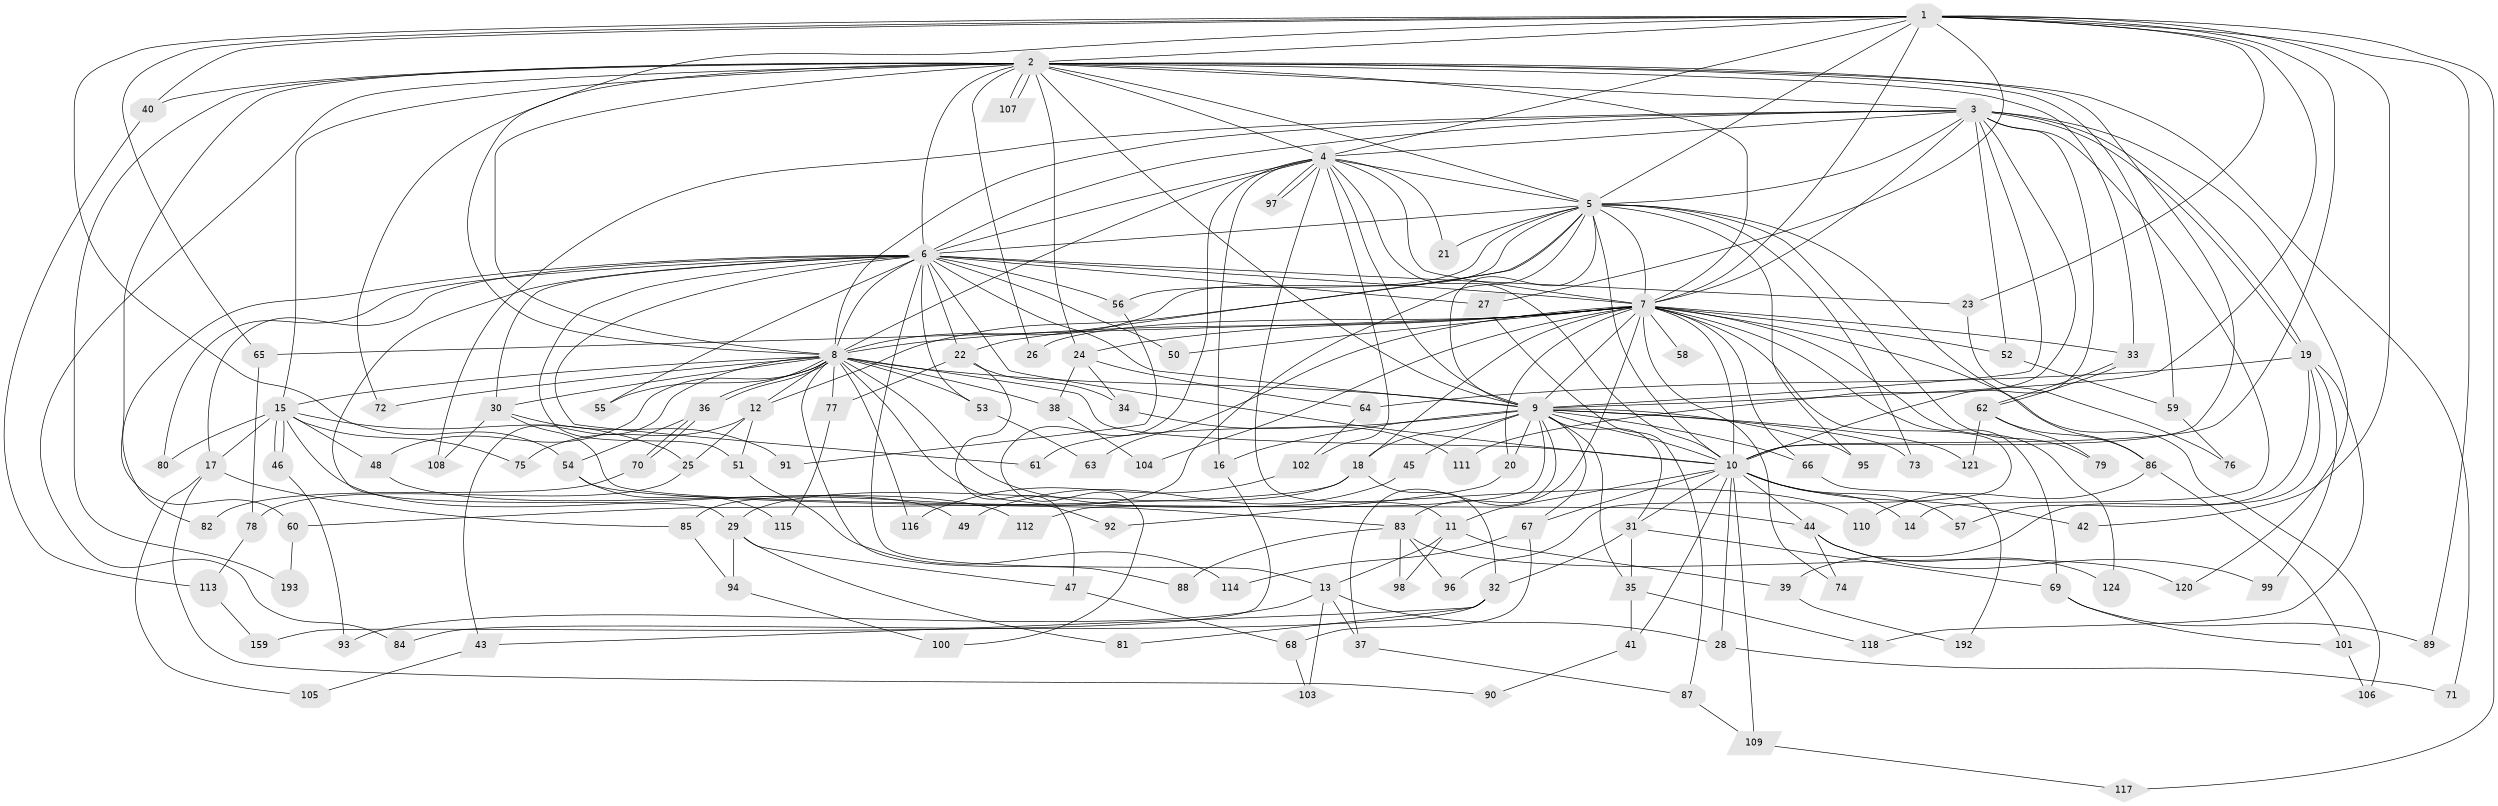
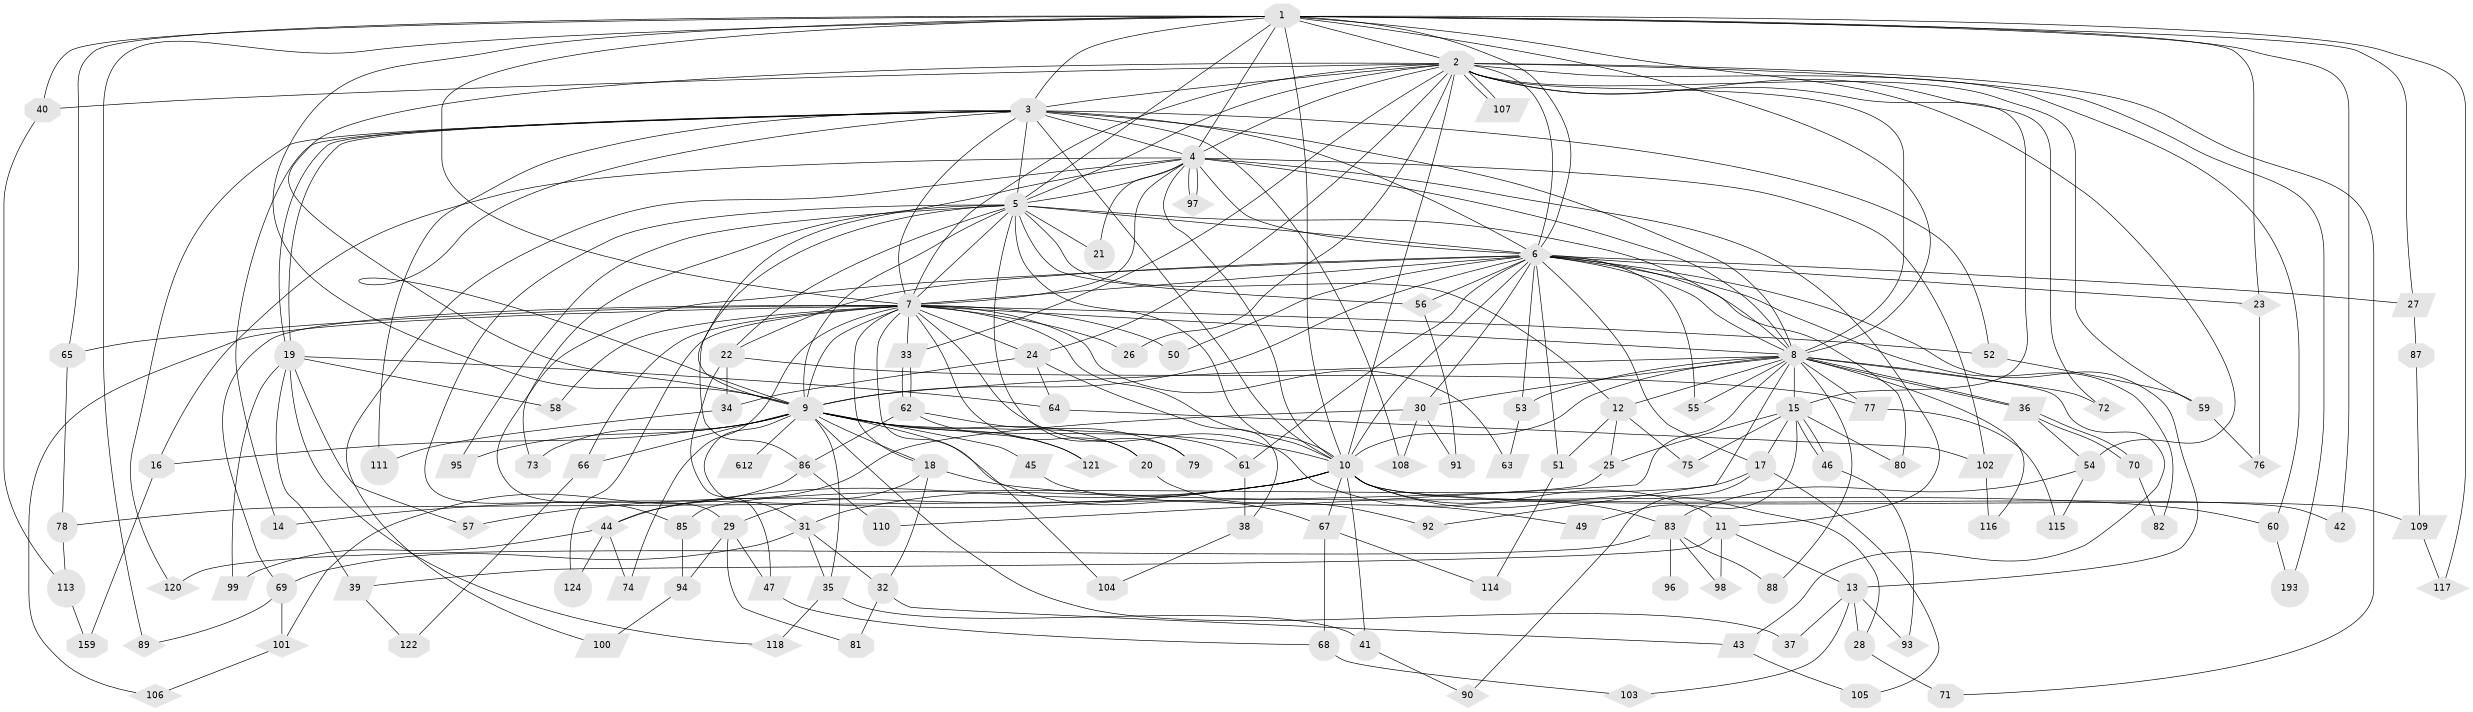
none -> (1139, 35)
none -> (1499, 58)
(934, 377) -> (1245, 497)
none -> (423, 382)
(376, 466) -> none
(2008, 478) -> none
(1025, 527) -> (745, 466)
(400, 646) -> none
(1964, 646) -> (409, 646)
(1524, 671) -> none
